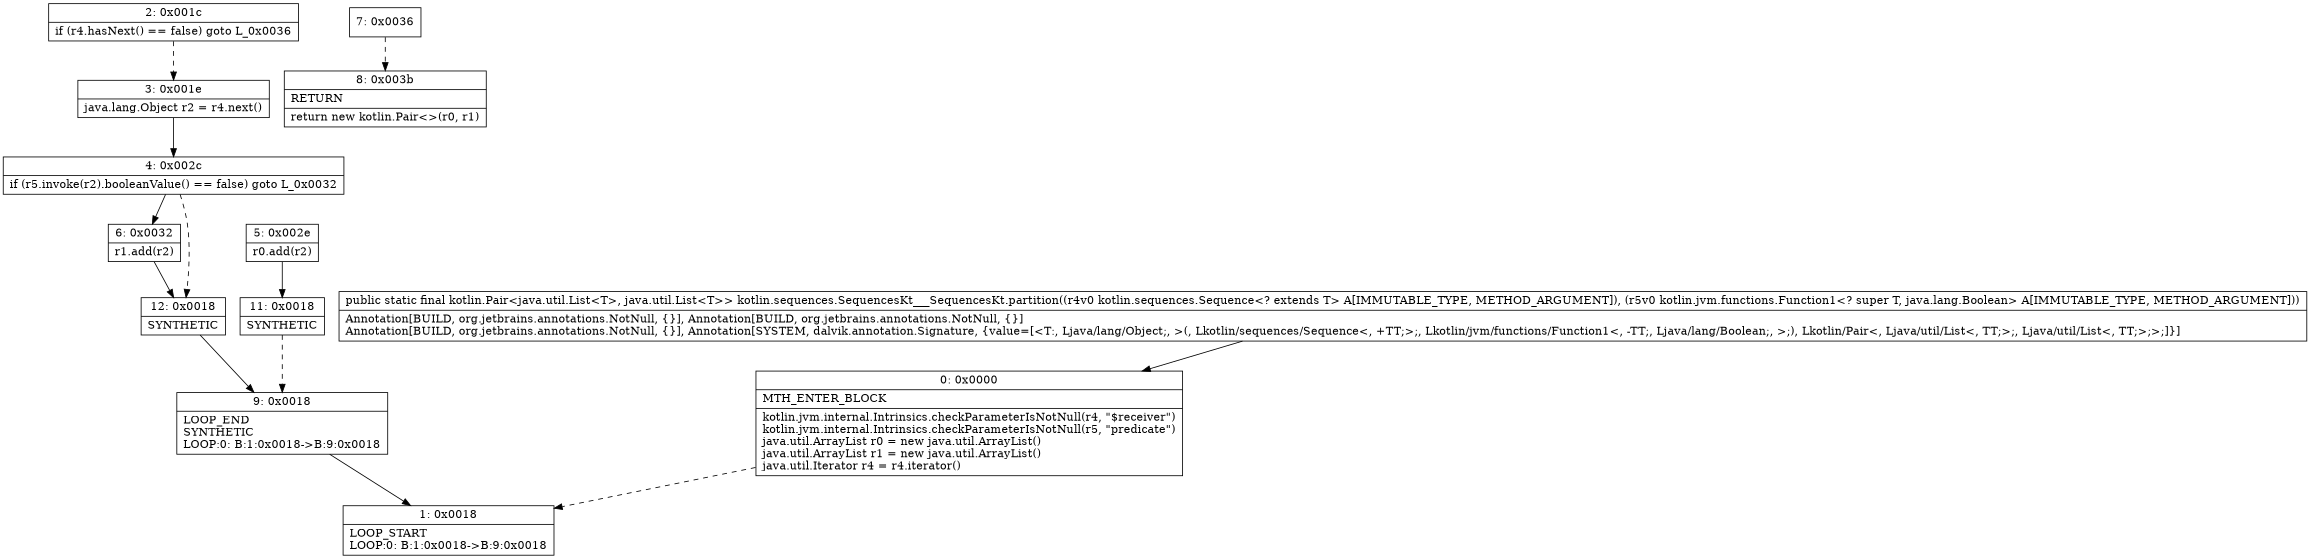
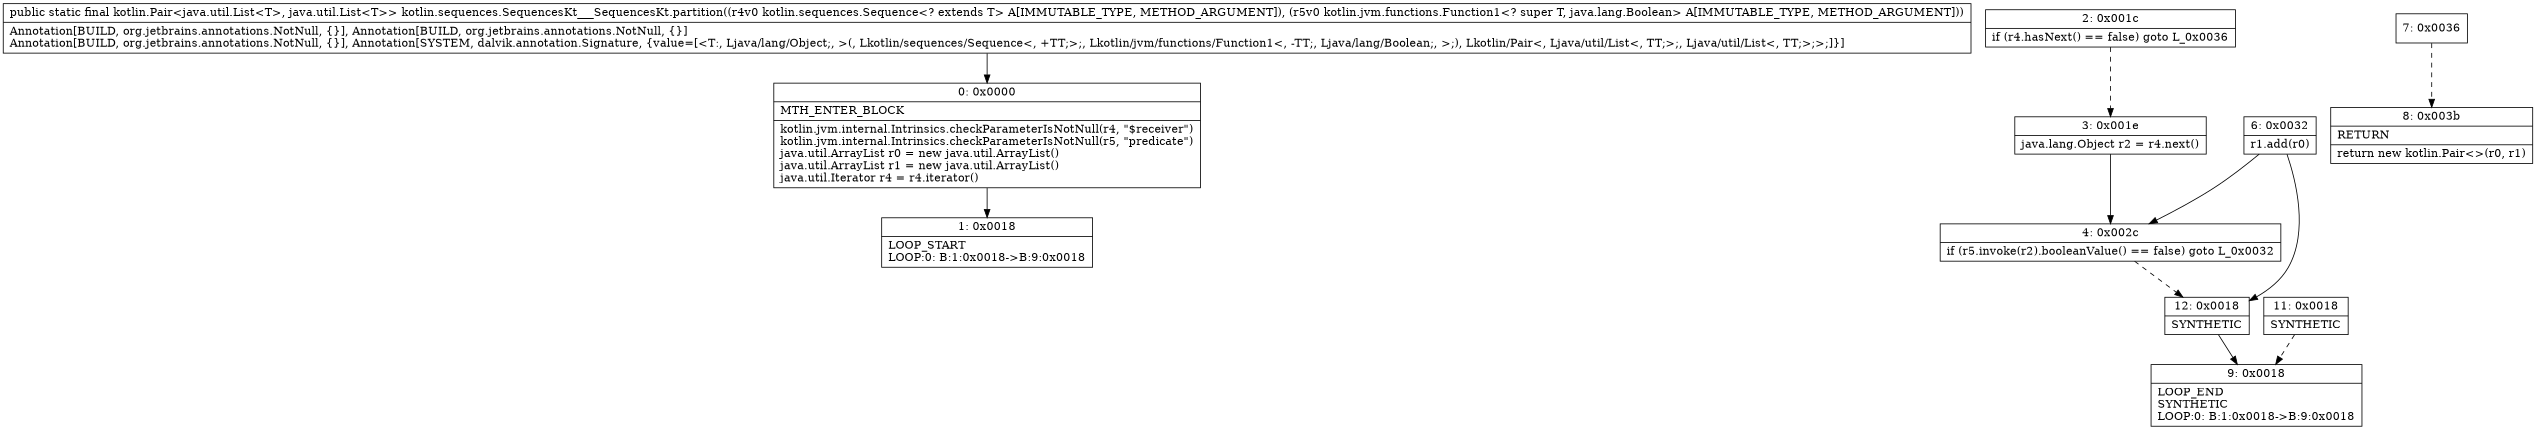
(161, 206) -> (2210, 190)
(282, 243) -> none
(144, 252) -> (2280, 144)
(367, 478) -> none
(659, 487) -> (987, 199)
